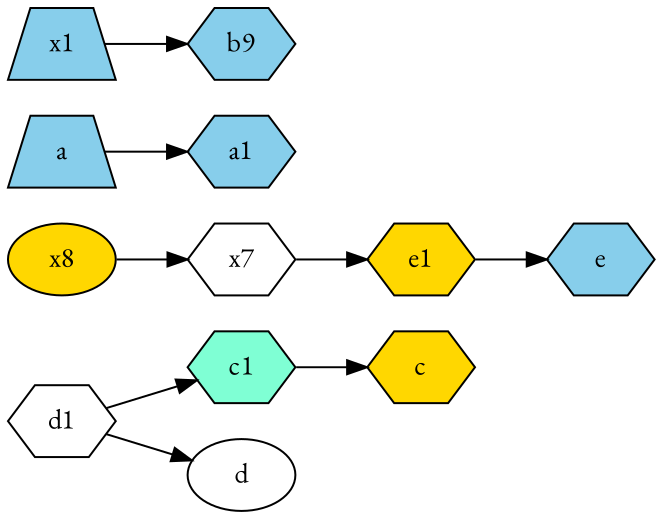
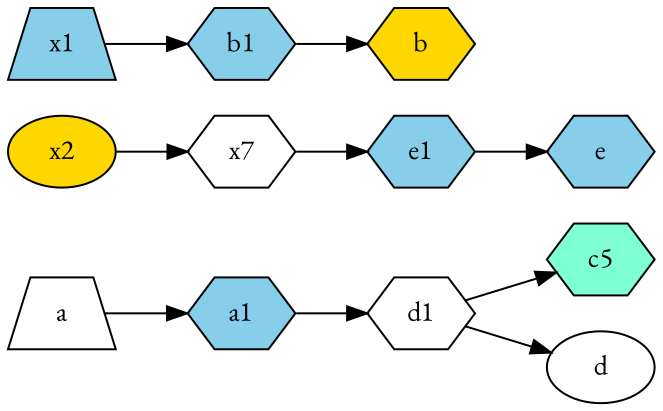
(241, 44) -> (241, 44)
none -> (421, 44)
(62, 152) -> (62, 313)
(62, 259) -> (62, 152)
(421, 259) -> (421, 152)
none -> (322, 313)
(241, 367) -> (601, 259)
(421, 367) -> none
